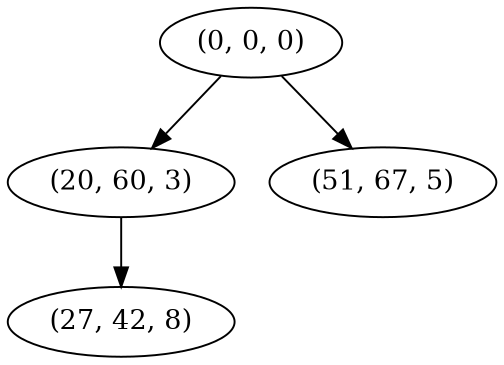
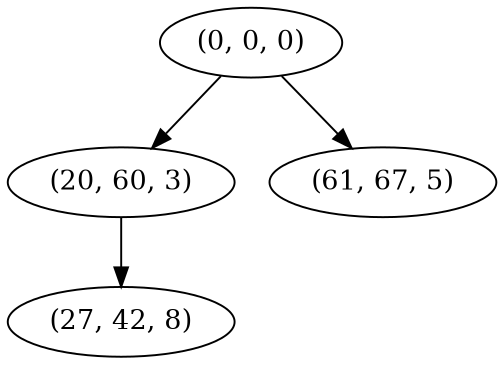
(383, 182) -> (383, 182)
